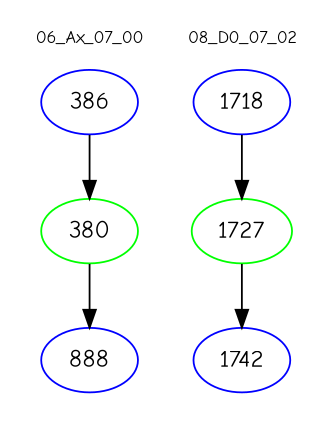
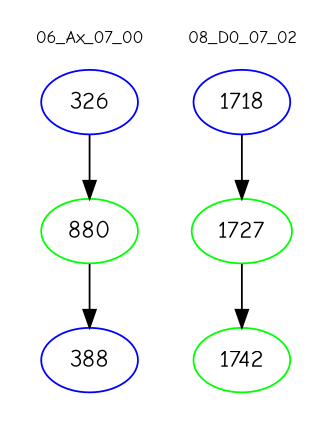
(90, 102) -> (90, 102)
(90, 231) -> (90, 231)
(90, 360) -> (90, 360)
(242, 360) -> (242, 360)
